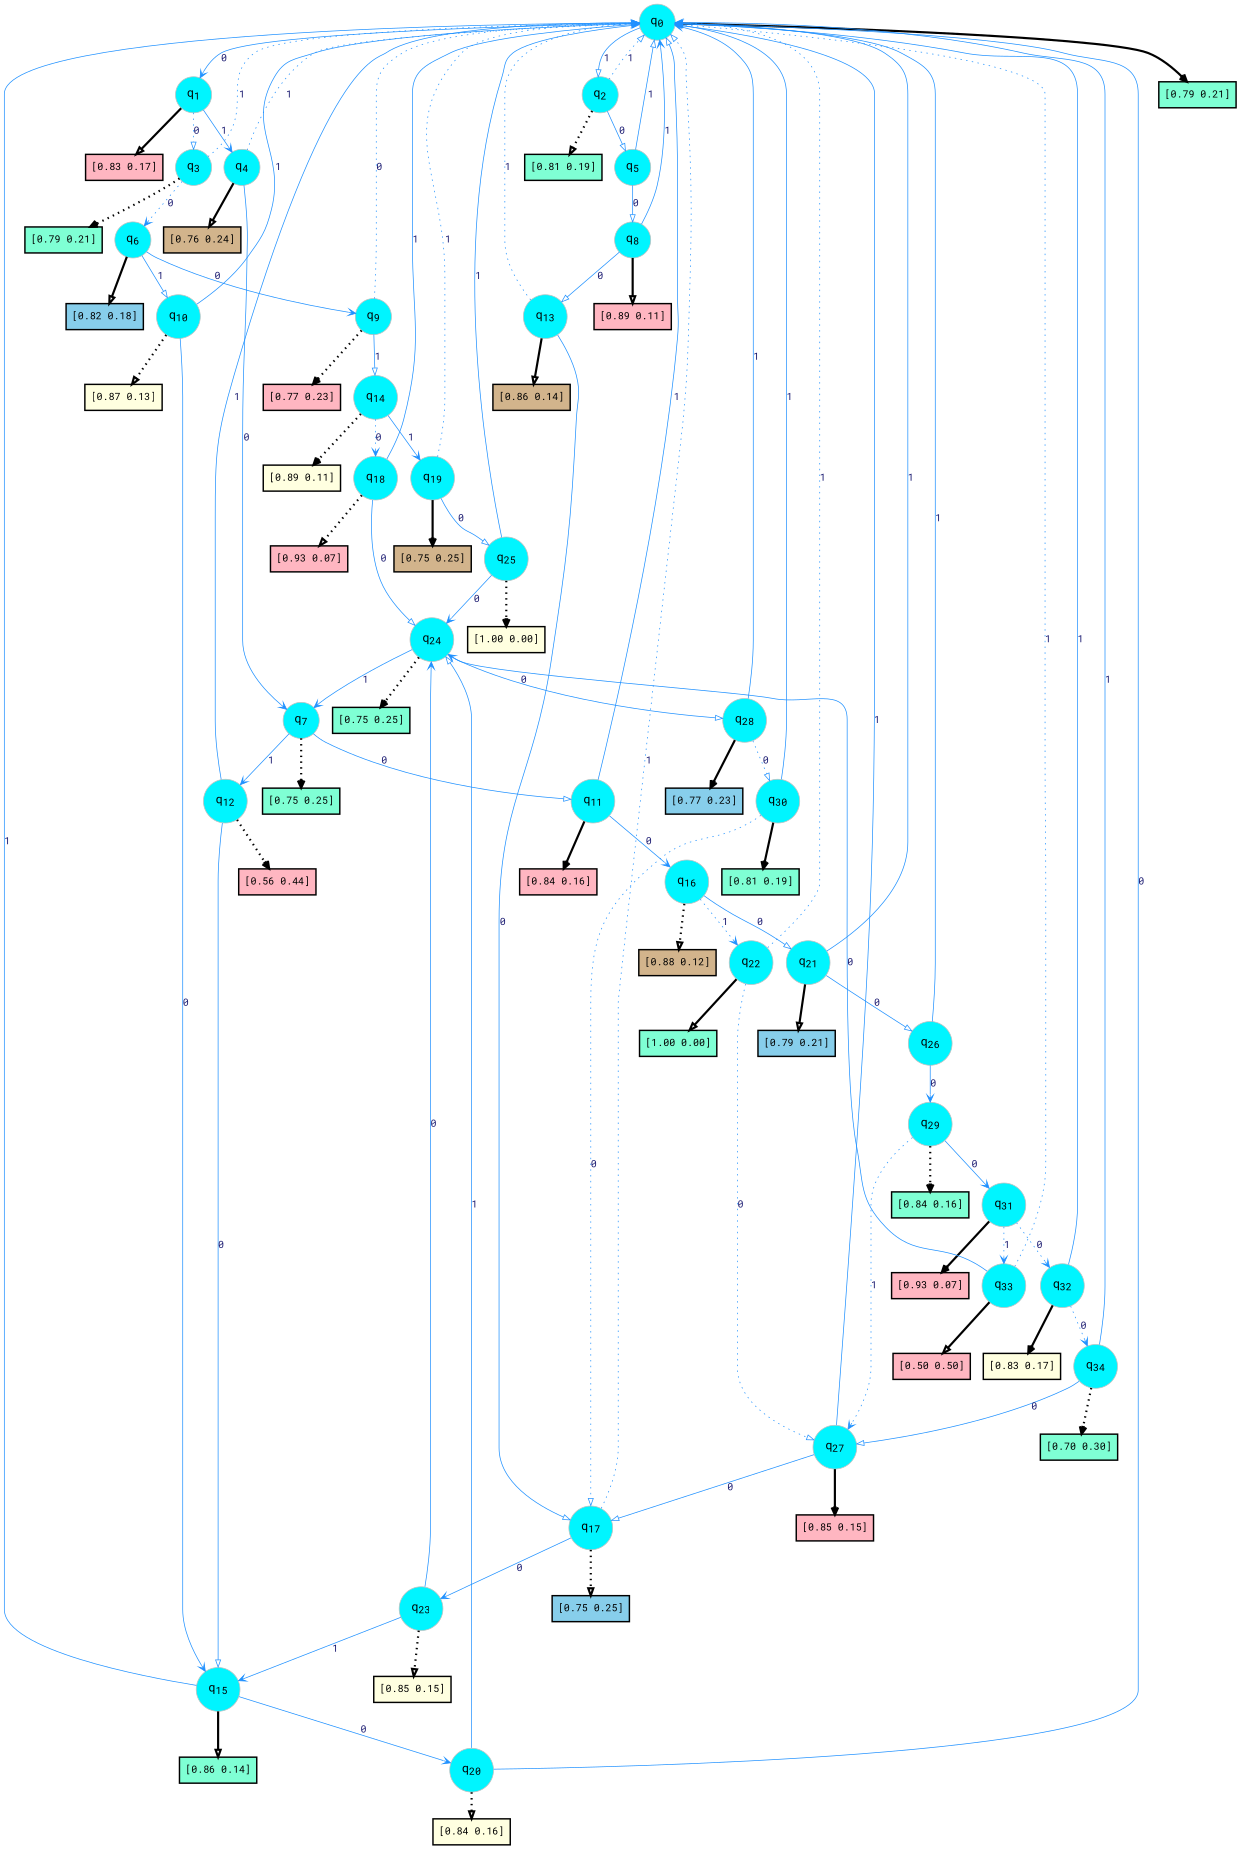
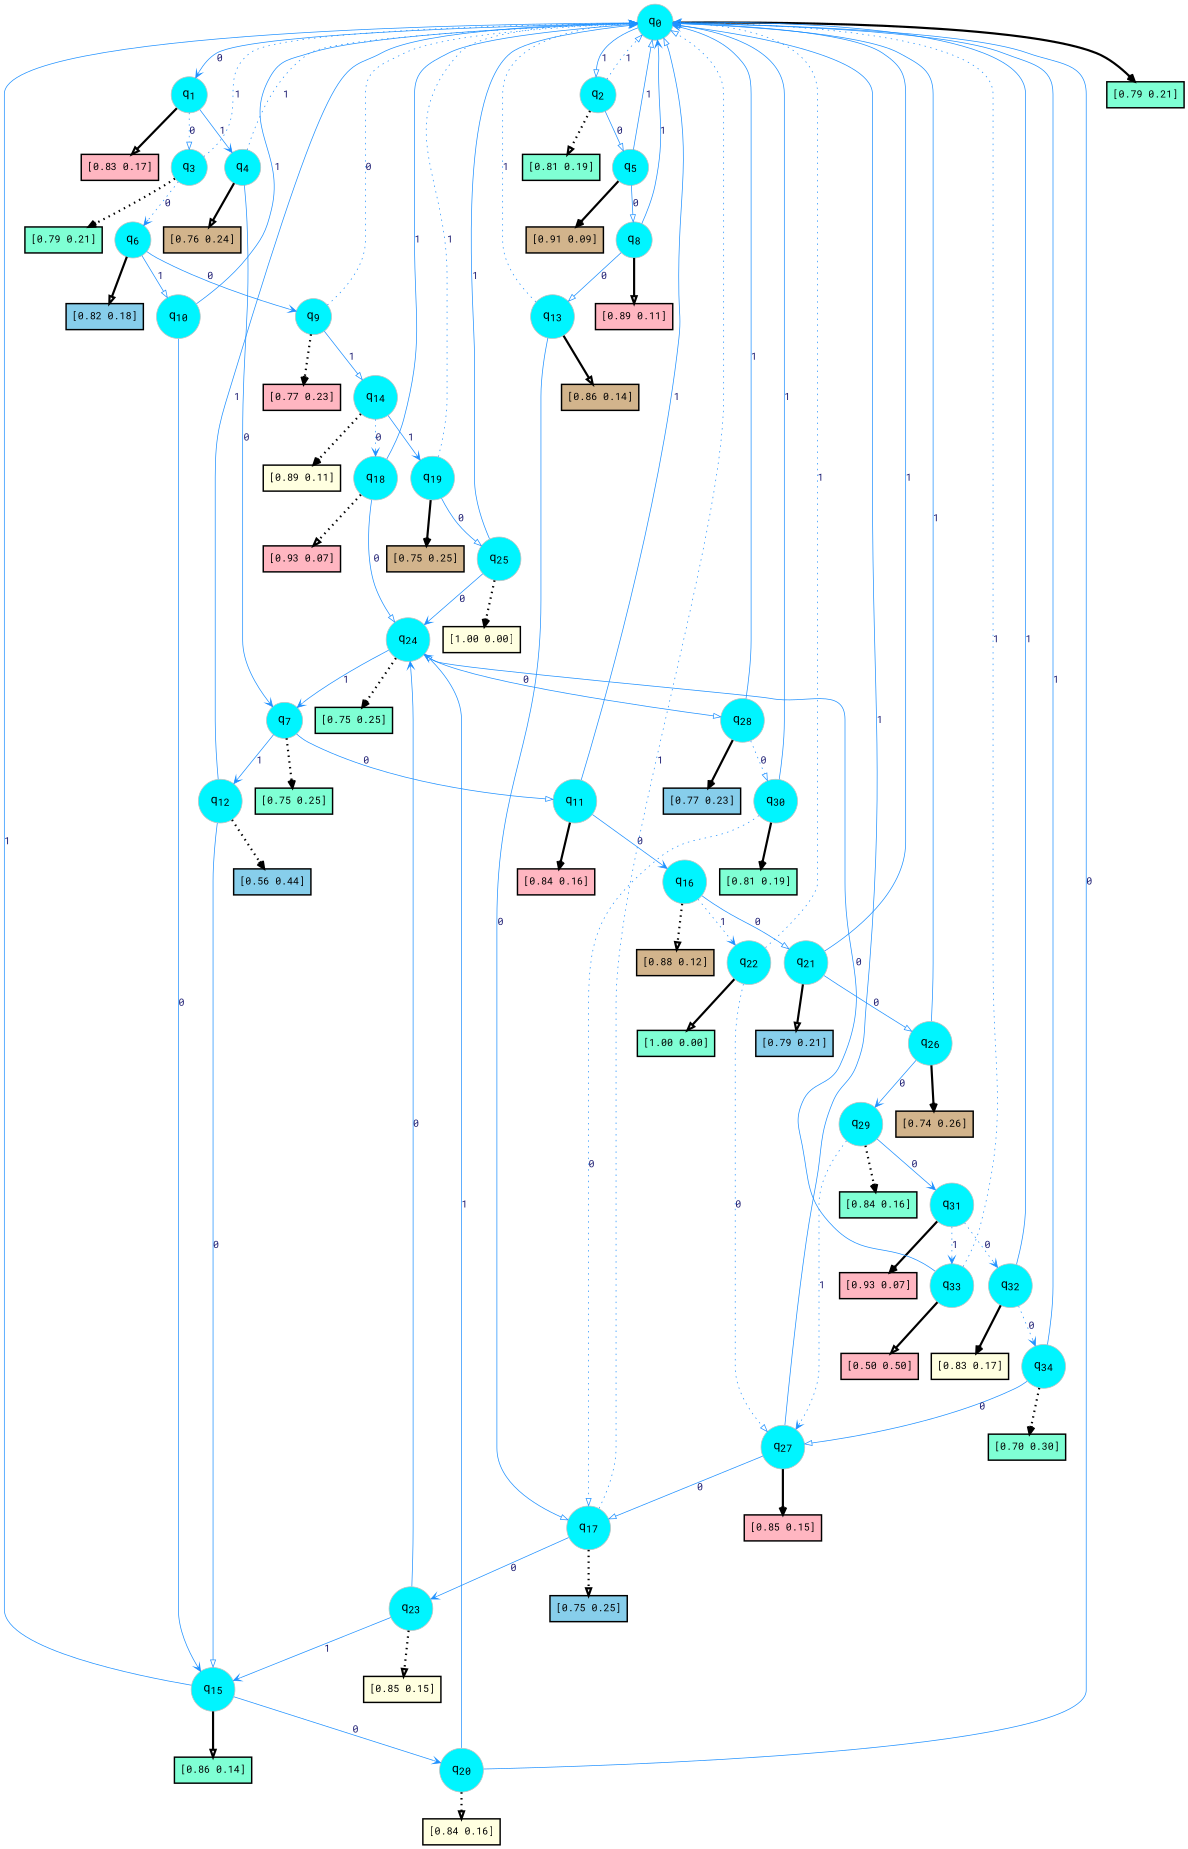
none -> (565, 240)
(124, 397) -> none
(277, 882) -> (272, 882)
none -> (935, 1124)
